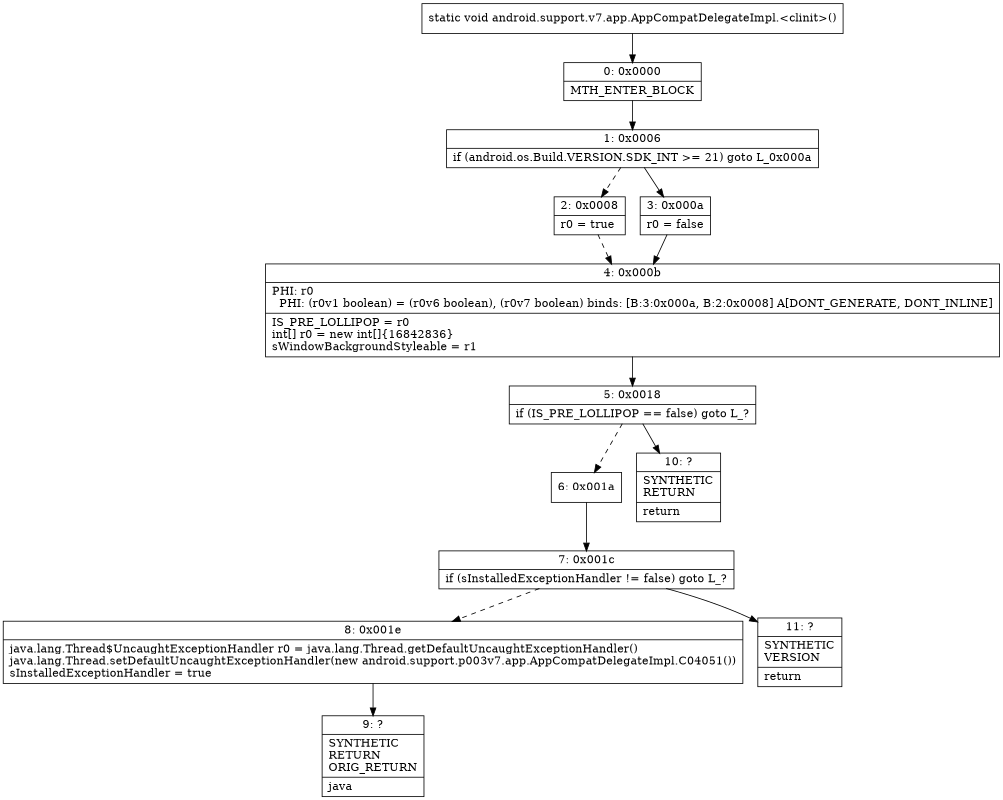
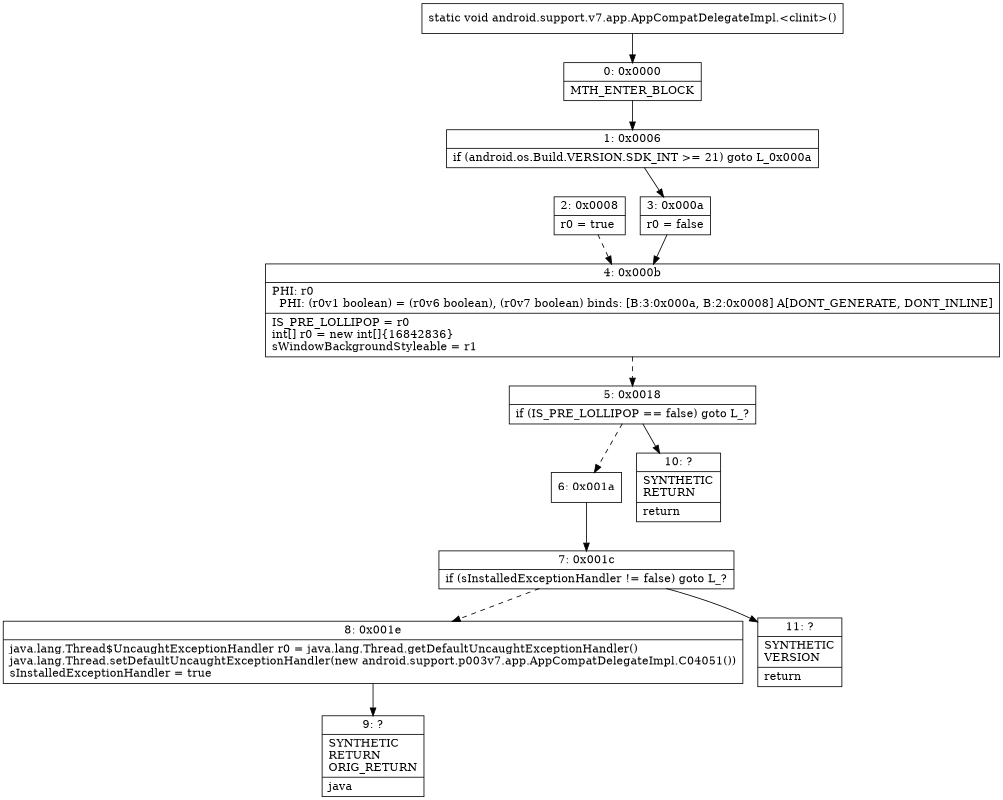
(613, 179) -> none
(633, 367) -> (633, 367)
